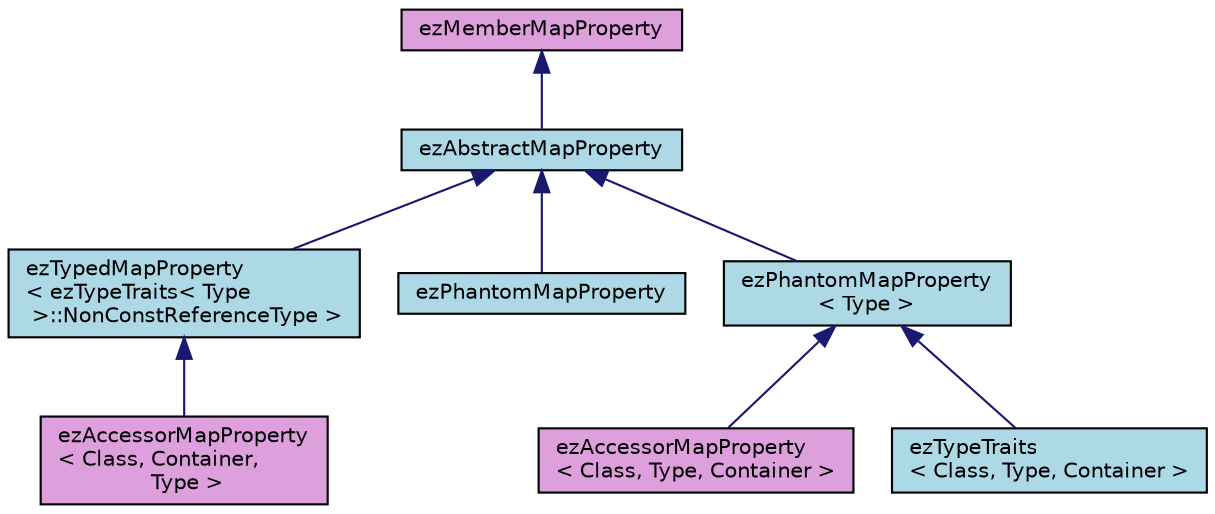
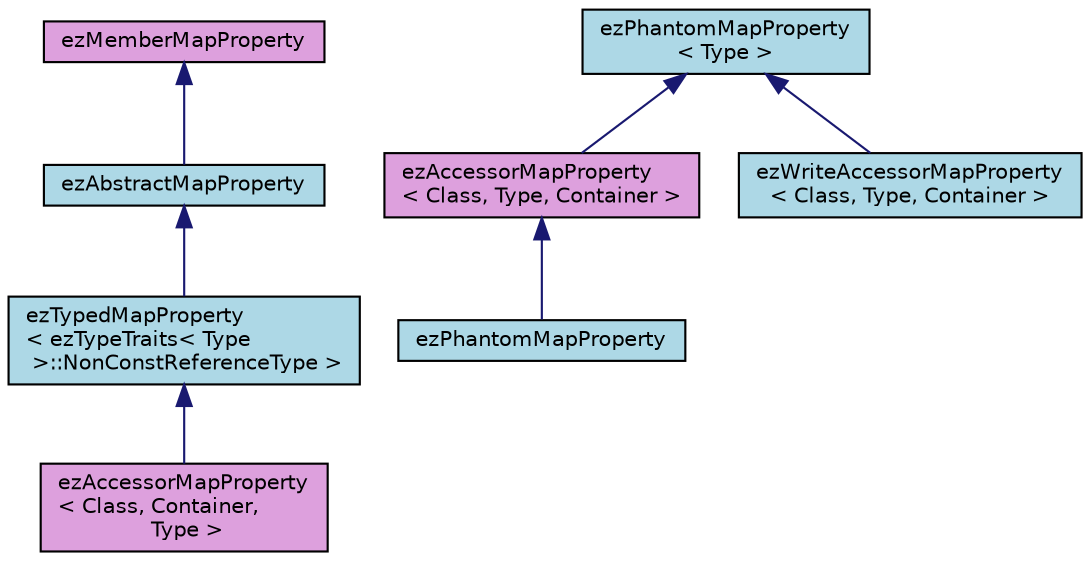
(701, 220) -> none
(542, 233) -> (542, 280)
(1049, 460) -> (910, 185)
